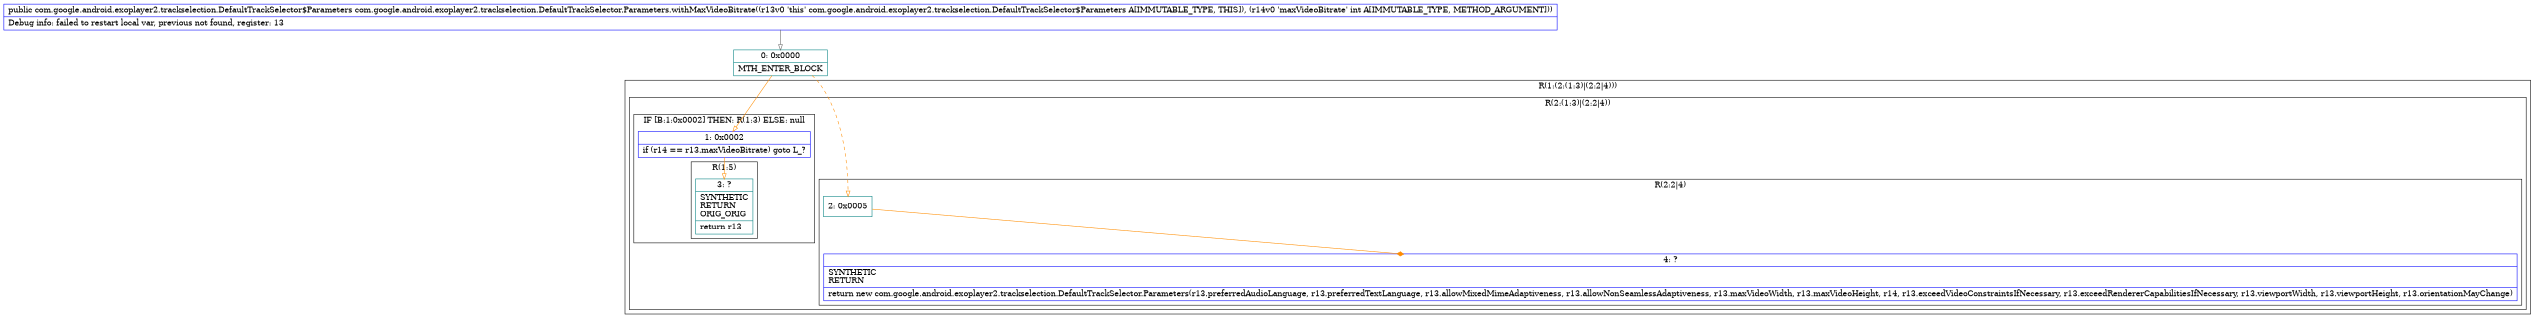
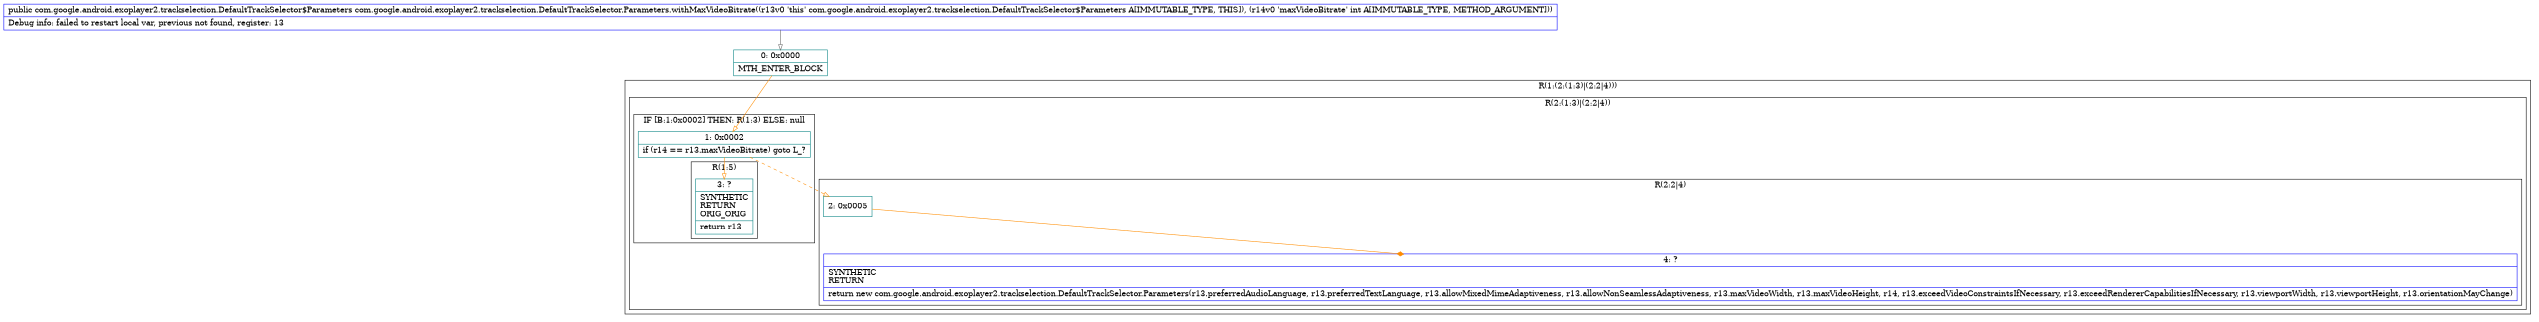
(840, 130) -> (787, 175)
(724, 144) -> (724, 144)
